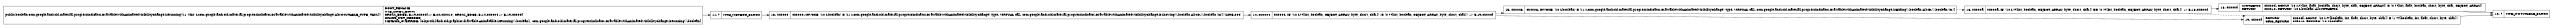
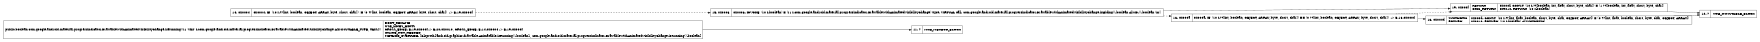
(1006, 15) -> none
(1869, 18) -> (1306, 10)
